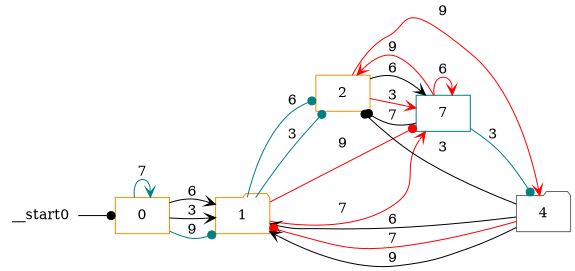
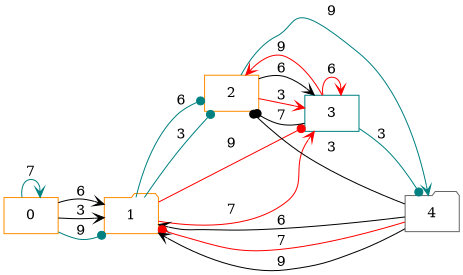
(469, 52) -> (358, 52)
(443, 113) -> (332, 113)
(41, 216) -> none
